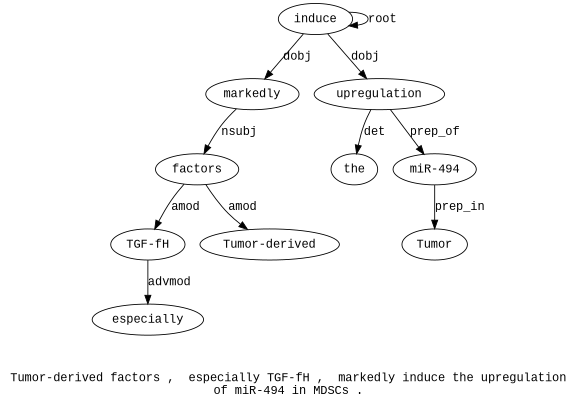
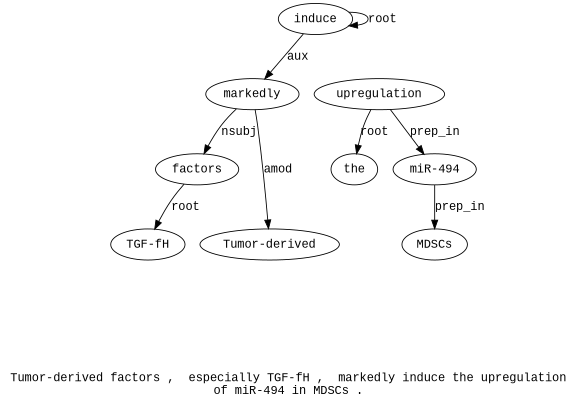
(344, 53) -> none
(298, 57) -> (298, 57)
(375, 132) -> (375, 132)
(435, 132) -> (435, 132)
(221, 206) -> (262, 165)
(186, 207) -> (186, 207)
(435, 244) -> (435, 244)
(148, 320) -> none
